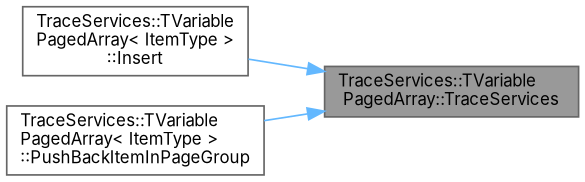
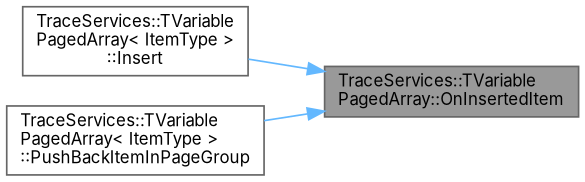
(452, 92) -> (452, 92)
